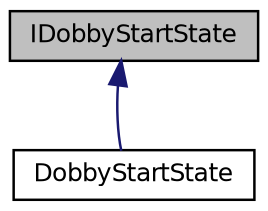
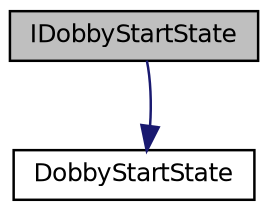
(118, 118) -> (151, 93)
